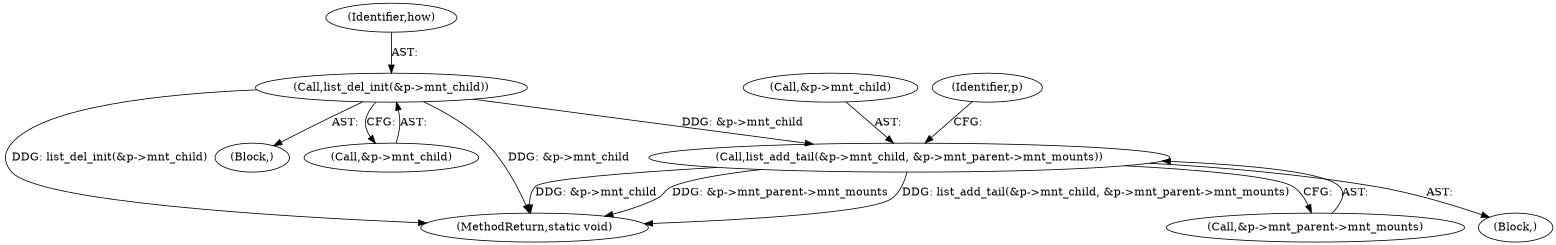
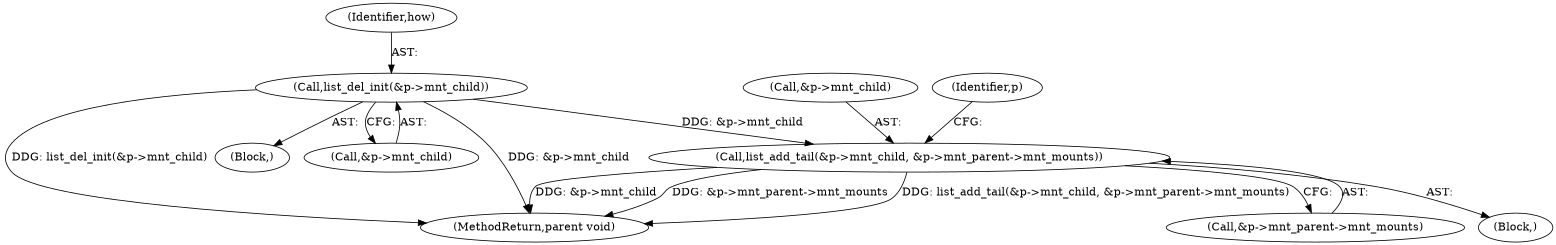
(535, 228) -> (535, 228)
